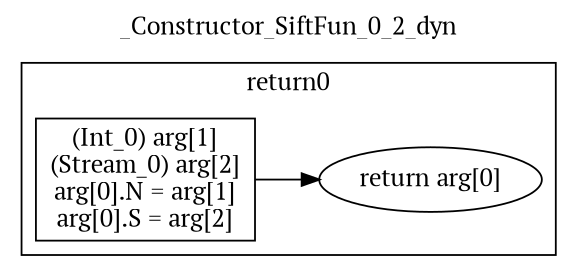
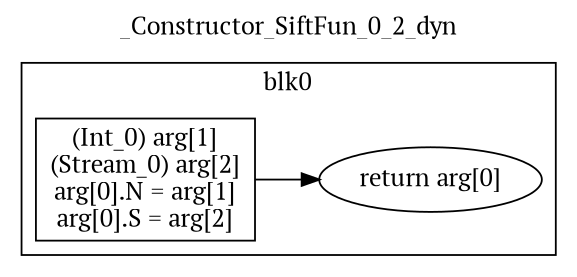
(289, 84) -> (289, 84)
